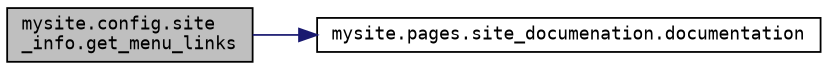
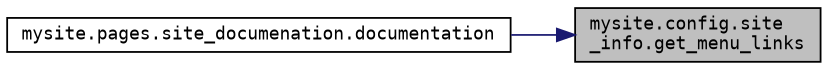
(276, 35) -> (534, 35)
